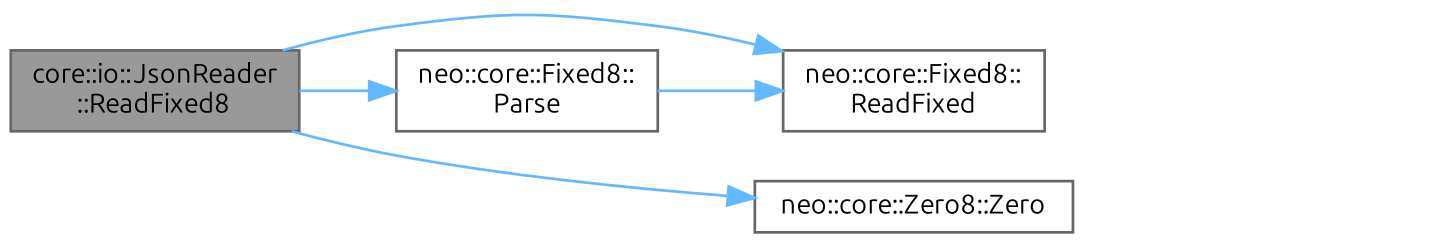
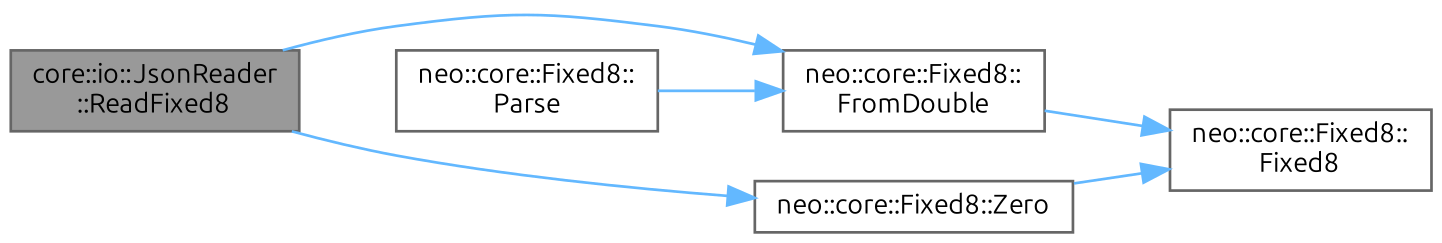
(334, 91) -> none
(914, 91) -> (914, 91)
none -> (1301, 150)
(914, 207) -> (914, 207)
